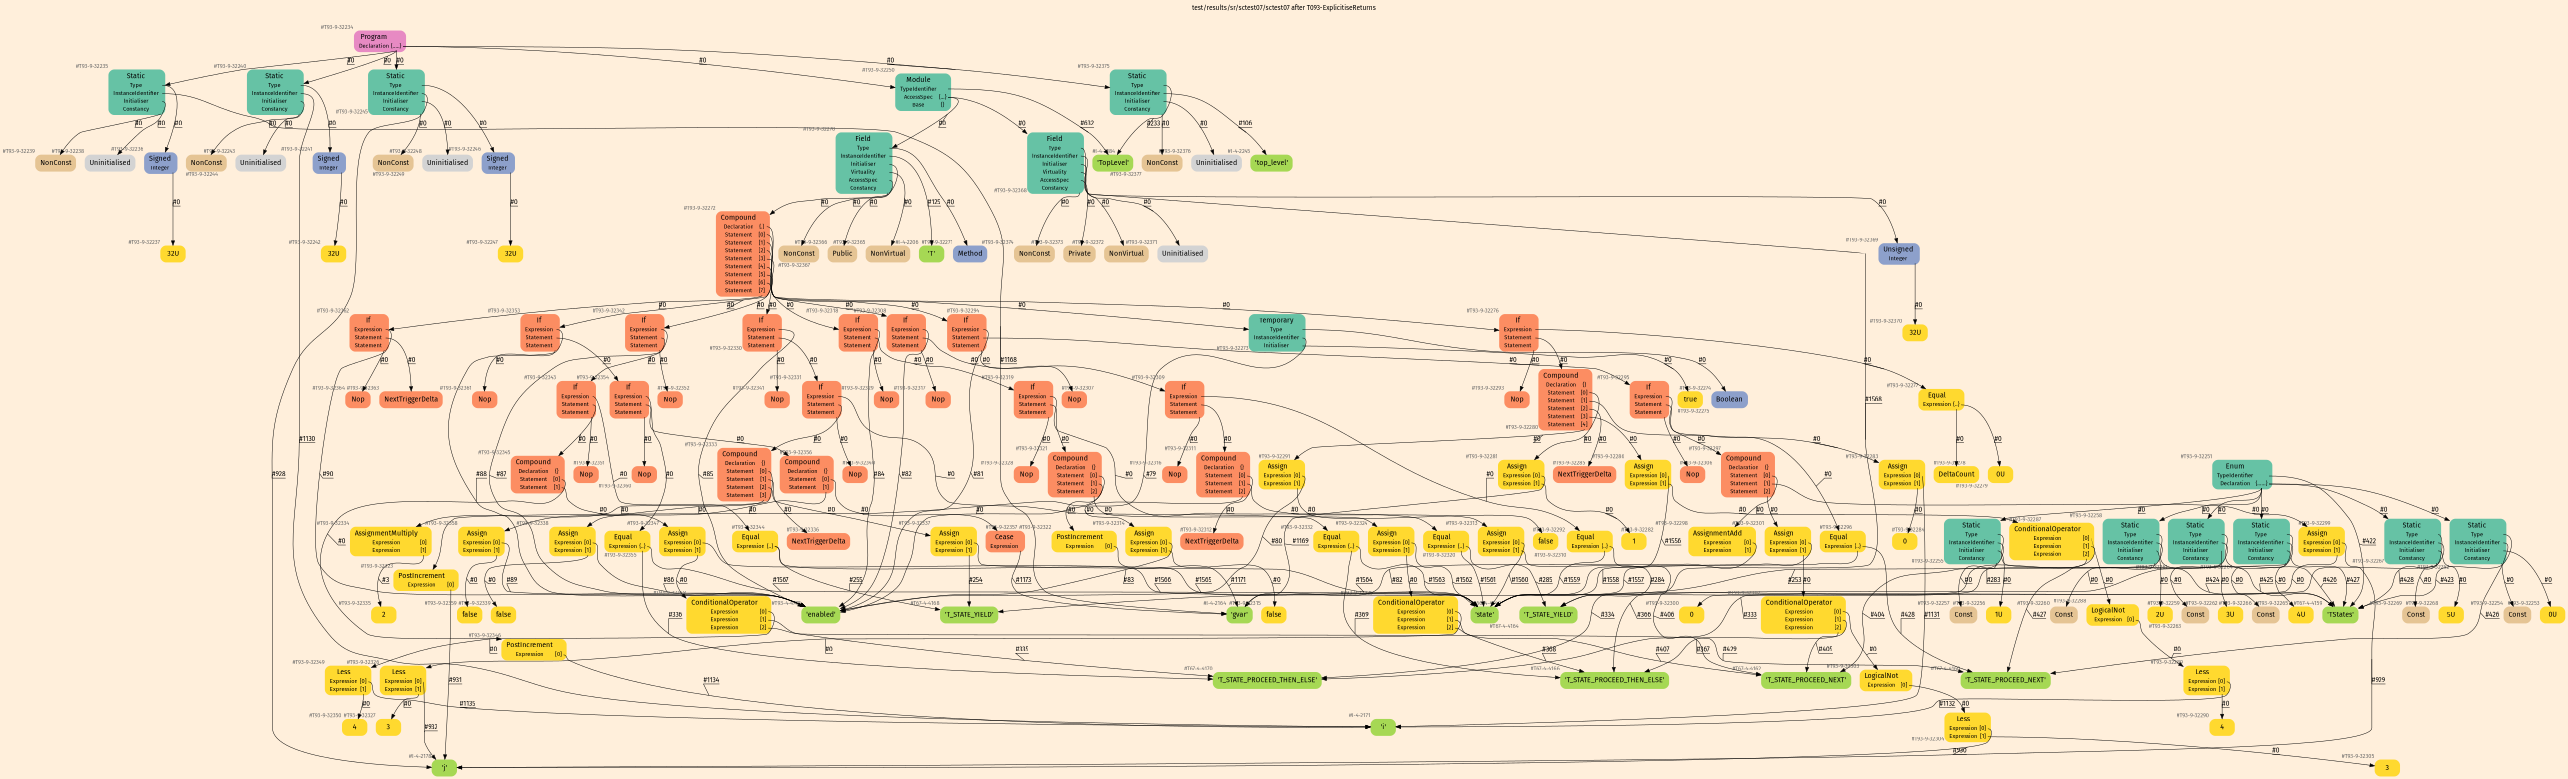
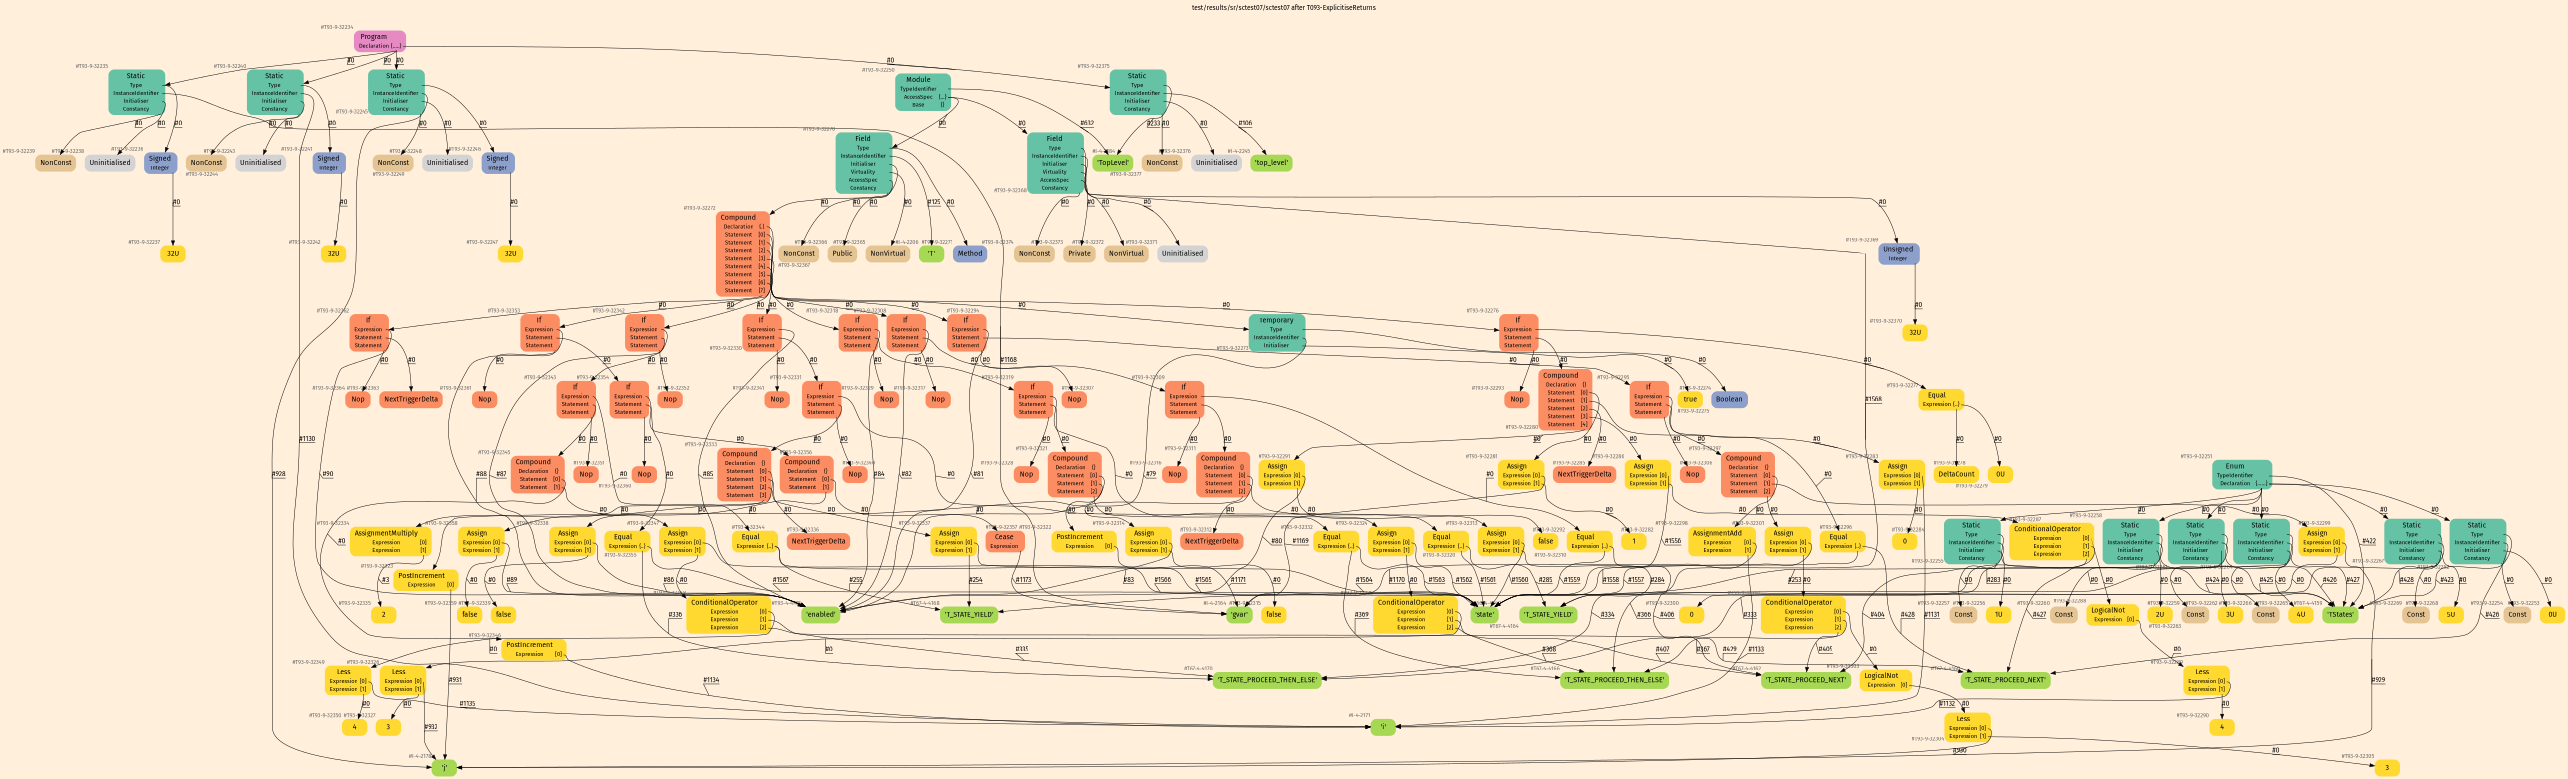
(647, 59) -> none
(1397, 580) -> (1397, 580)
none -> (1629, 704)
